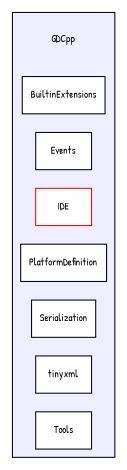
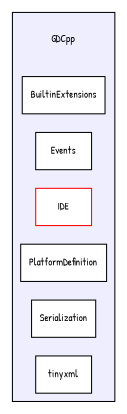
(64, 430) -> none
